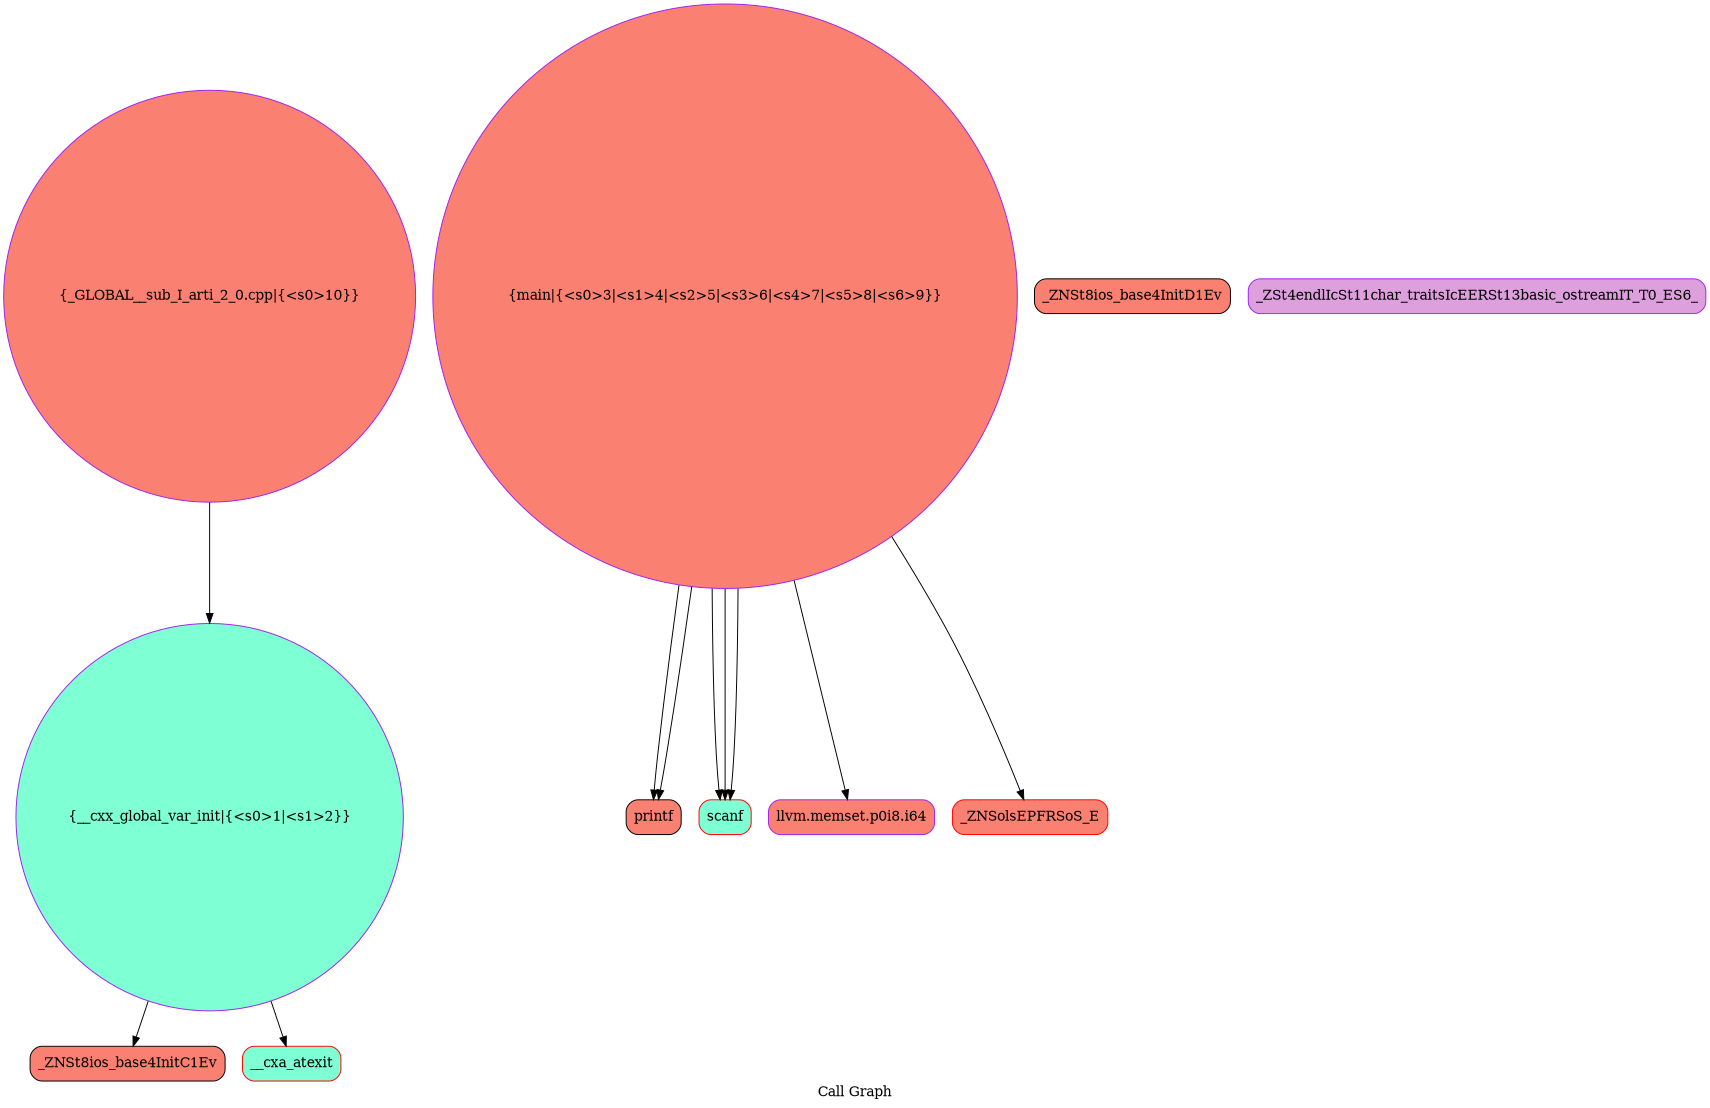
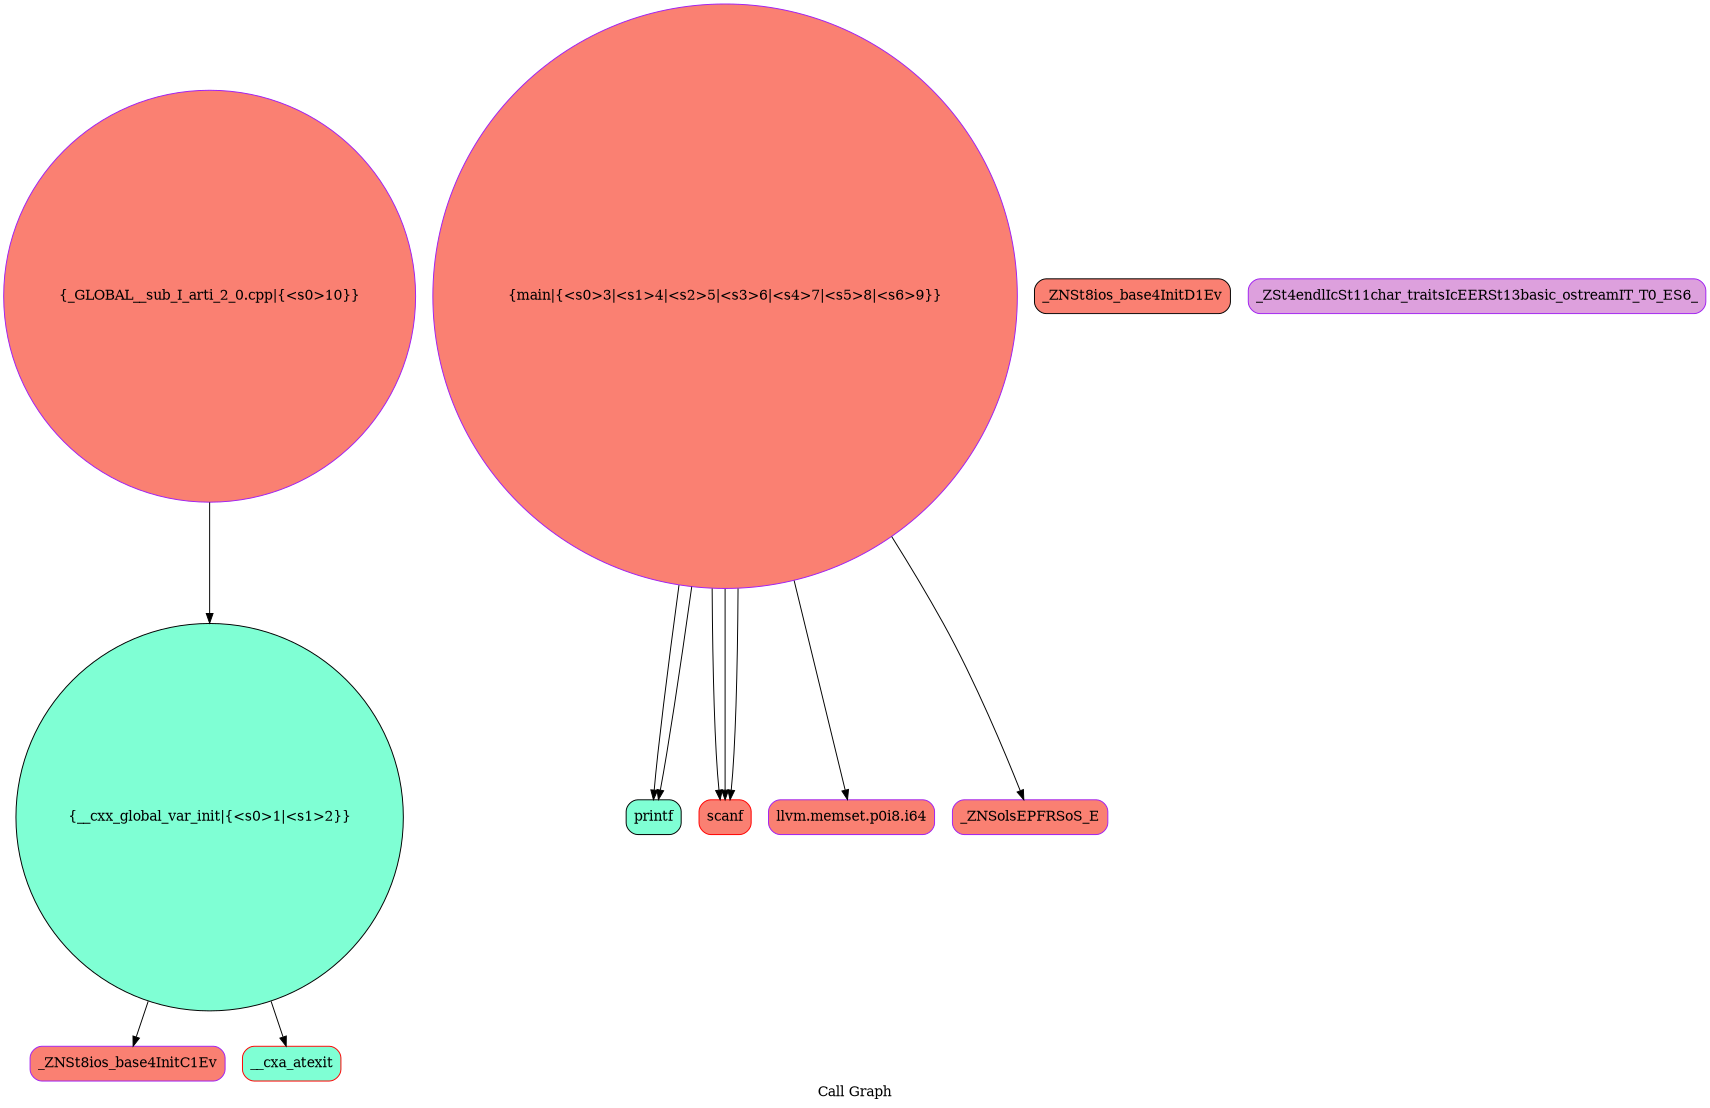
(210, 817) -> (210, 817)
(654, 817) -> (654, 817)
(725, 817) -> (725, 817)
(1030, 817) -> (1030, 817)
(128, 1064) -> (128, 1064)
